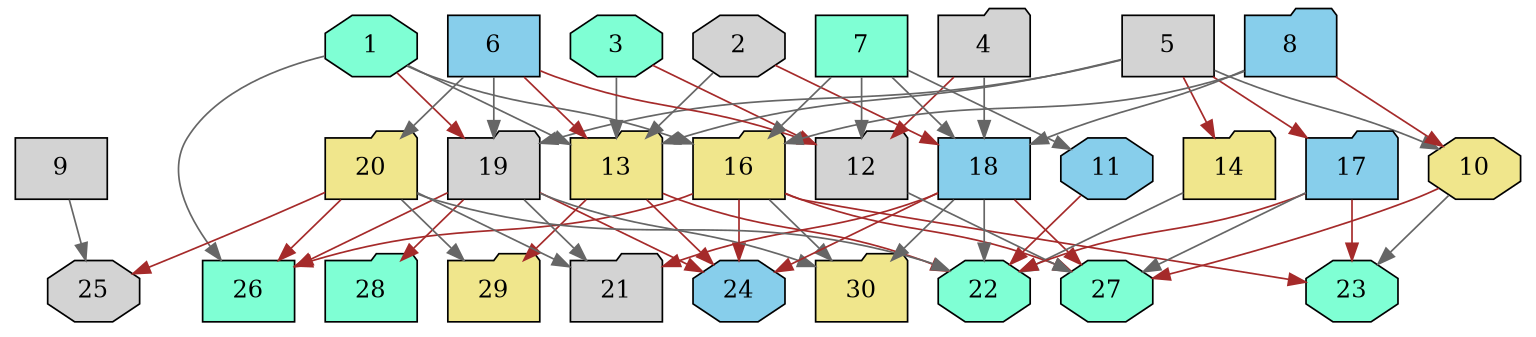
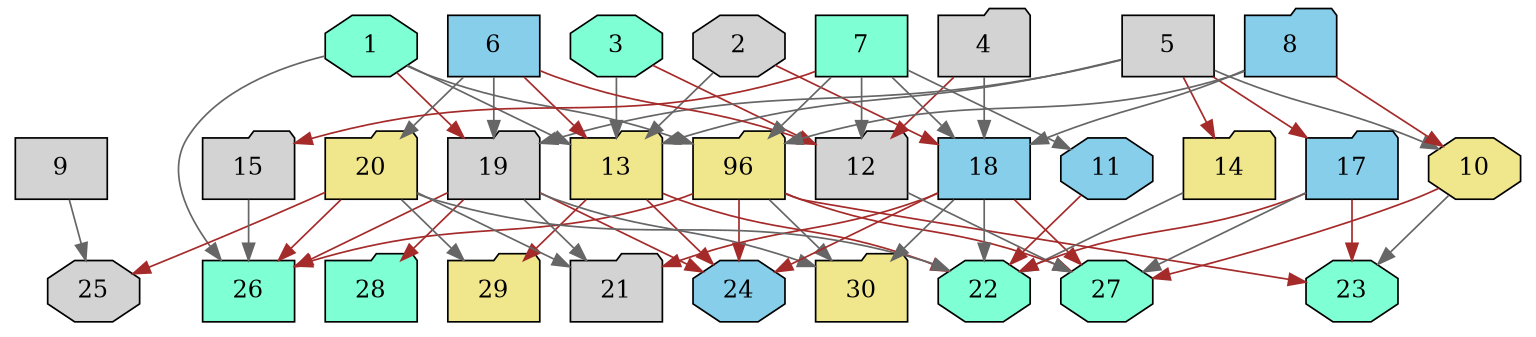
none -> (249, 169)
(739, 169) -> (739, 169)
